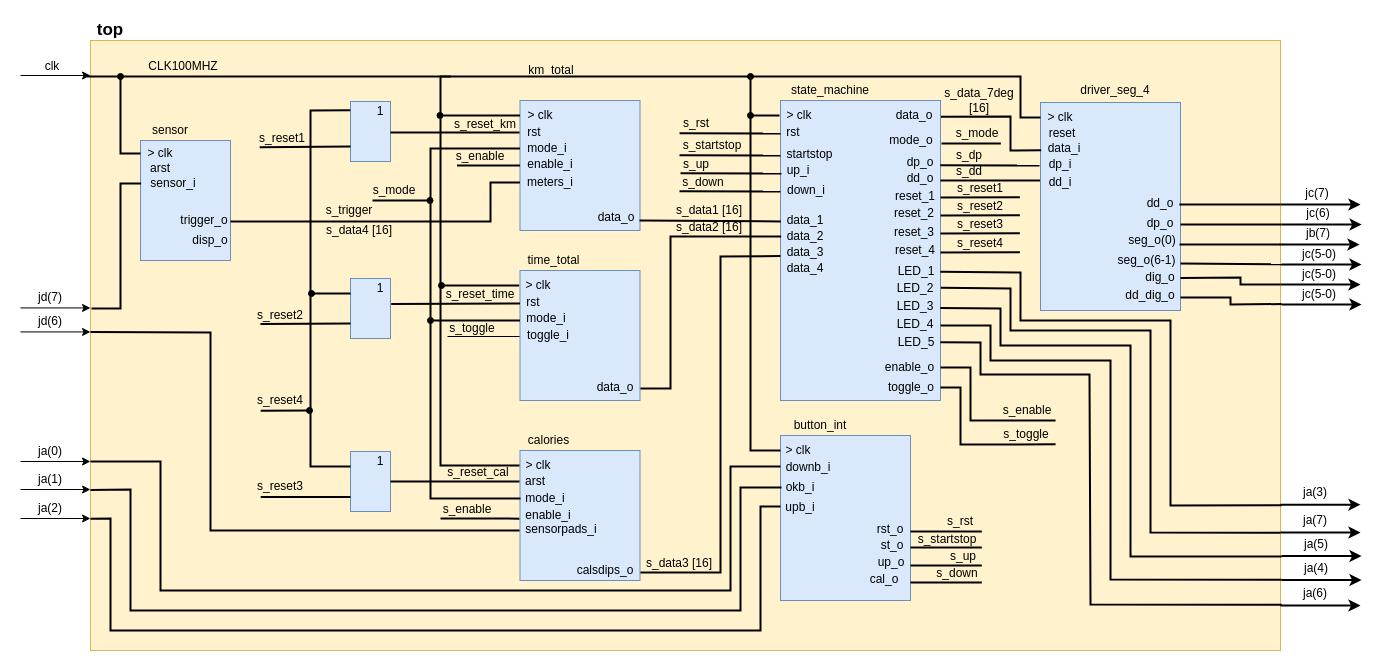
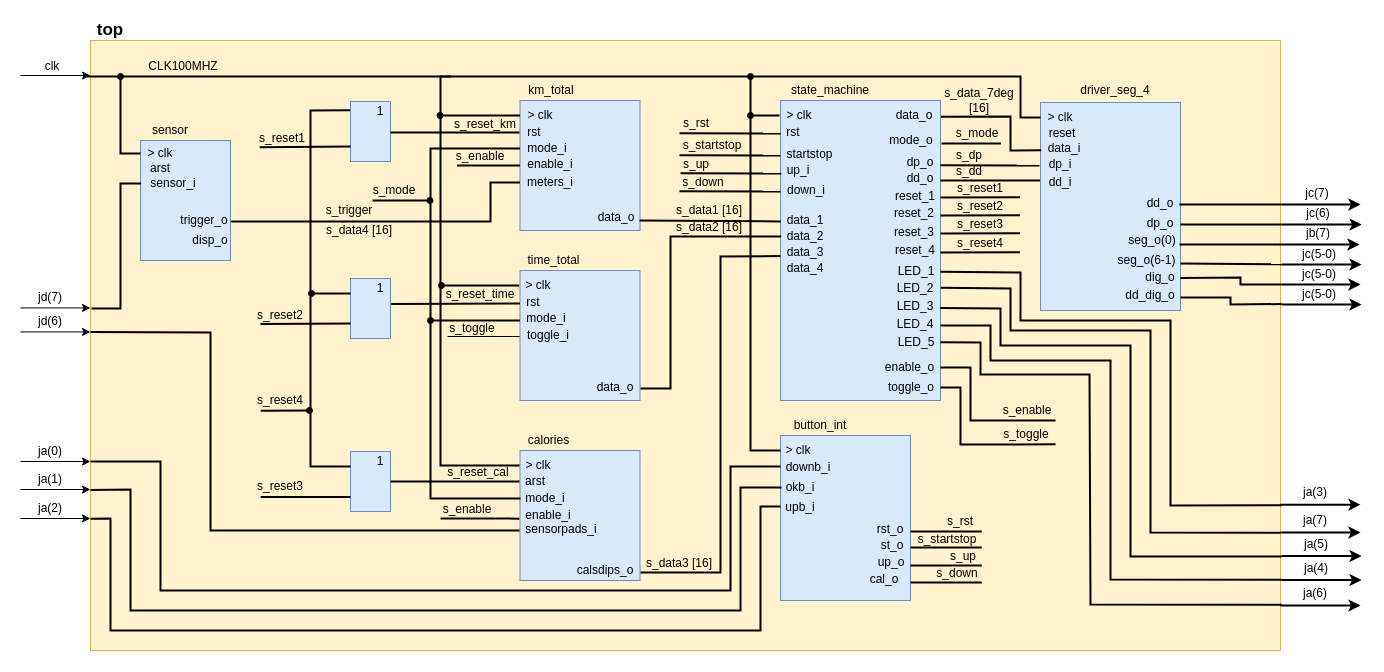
(551, 71) -> (551, 91)
